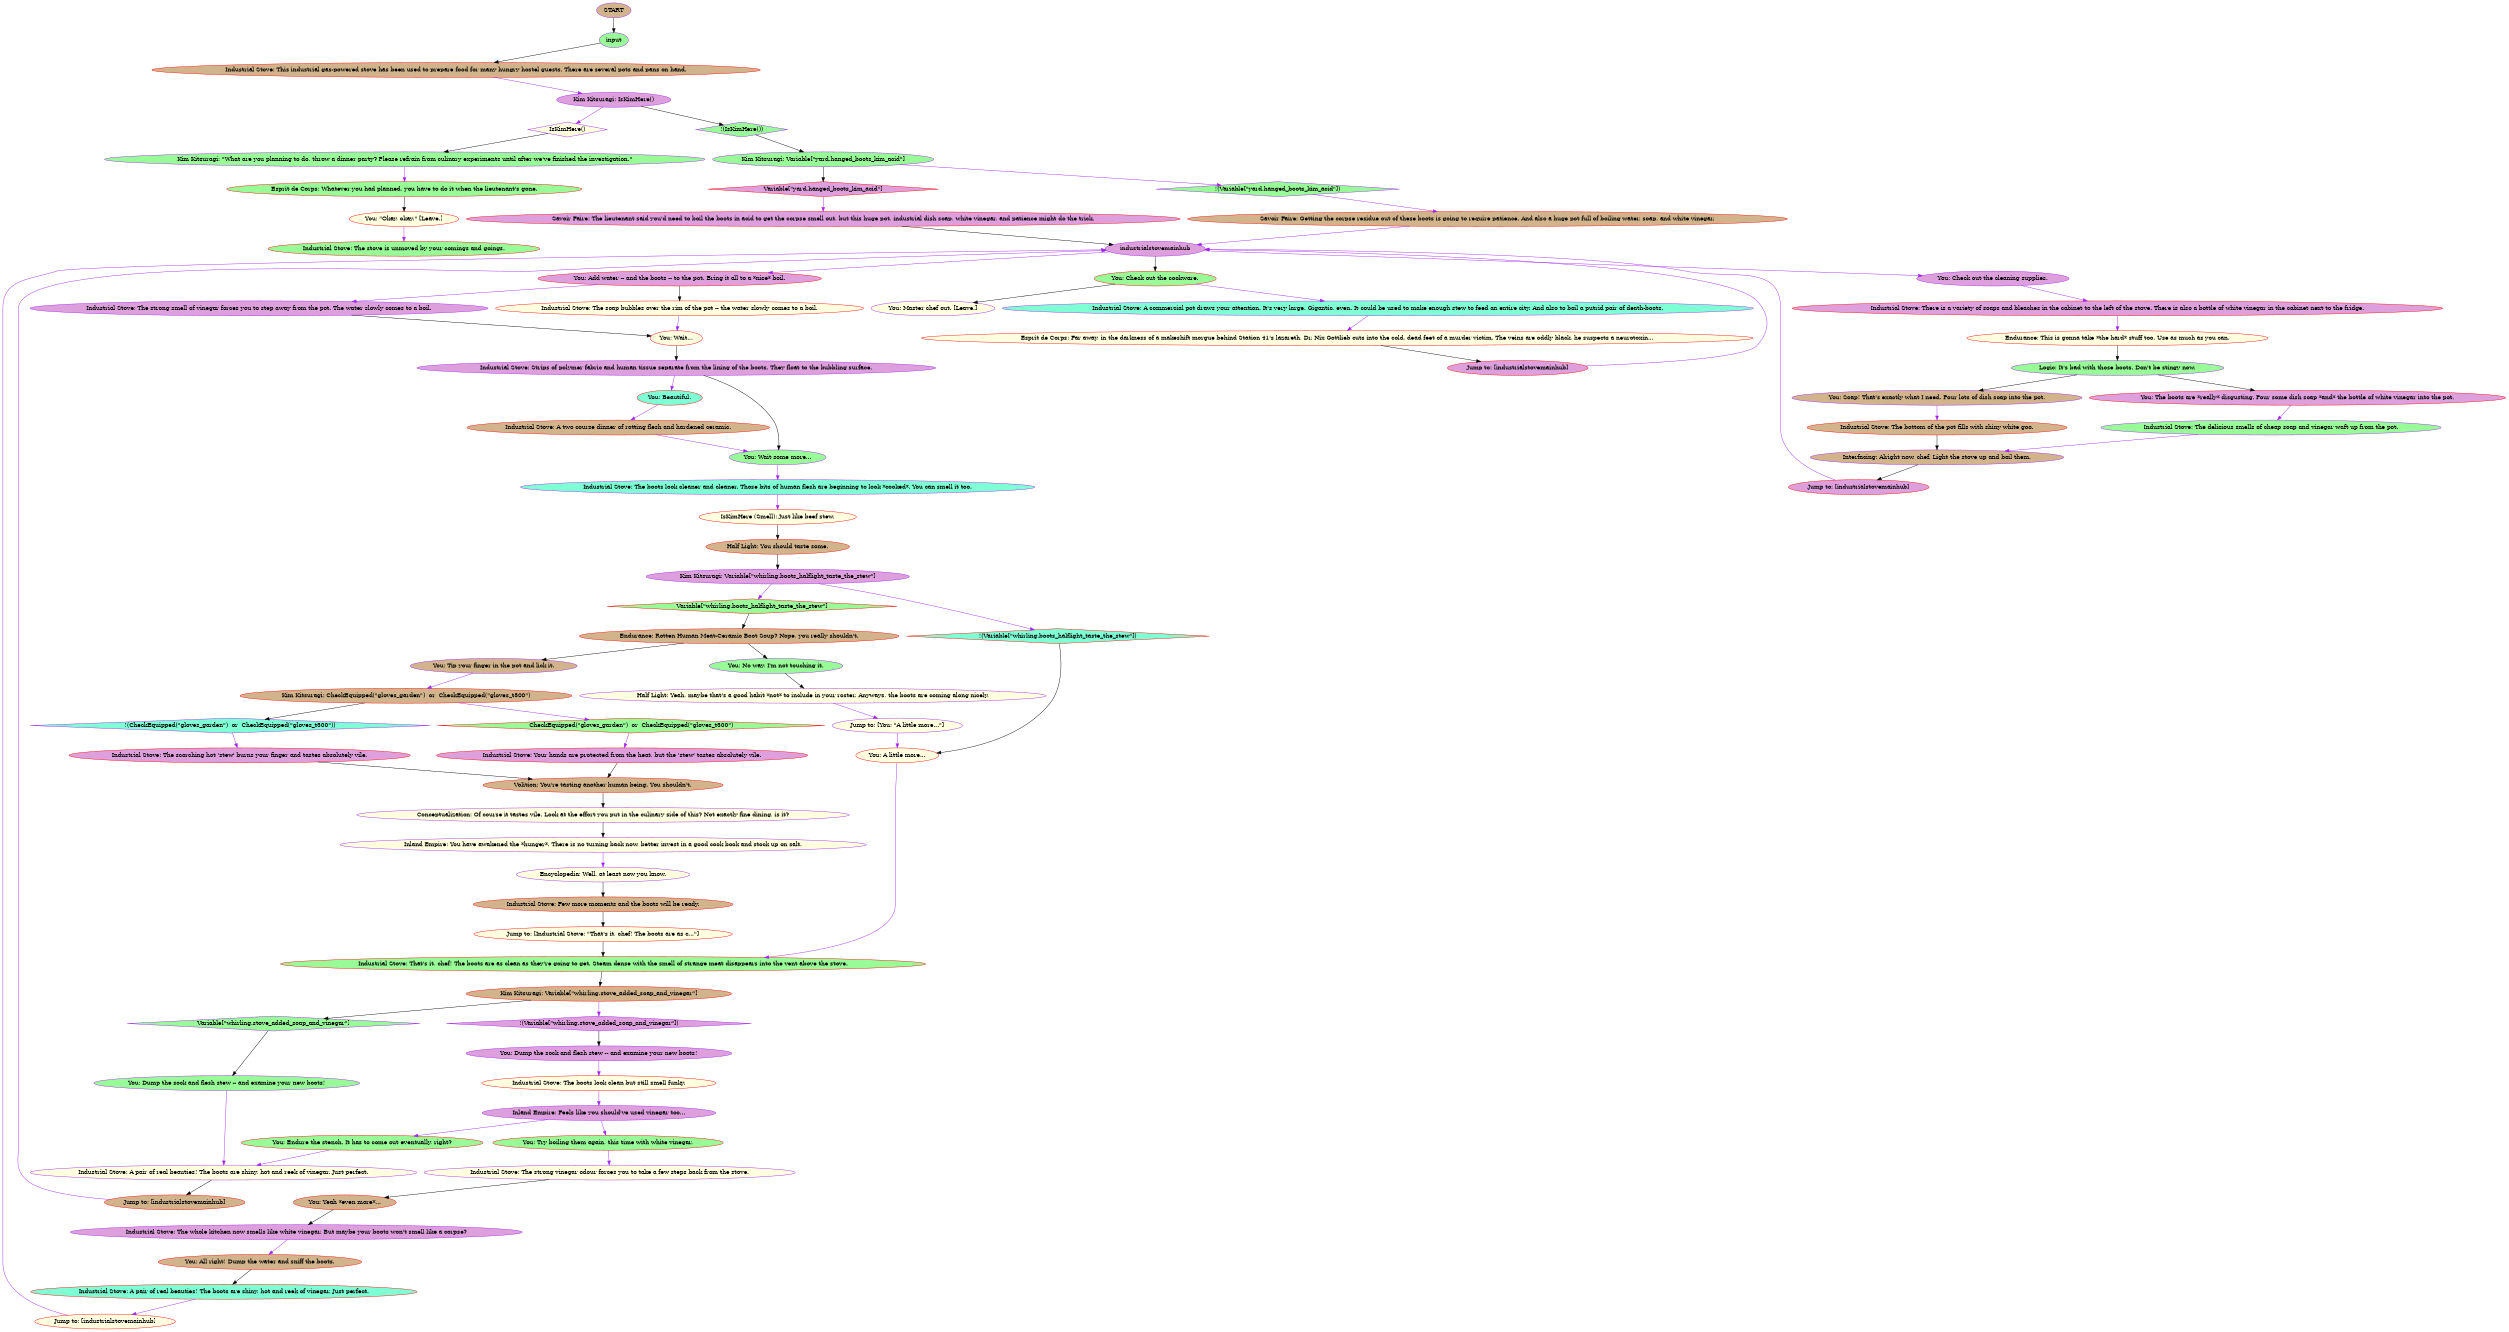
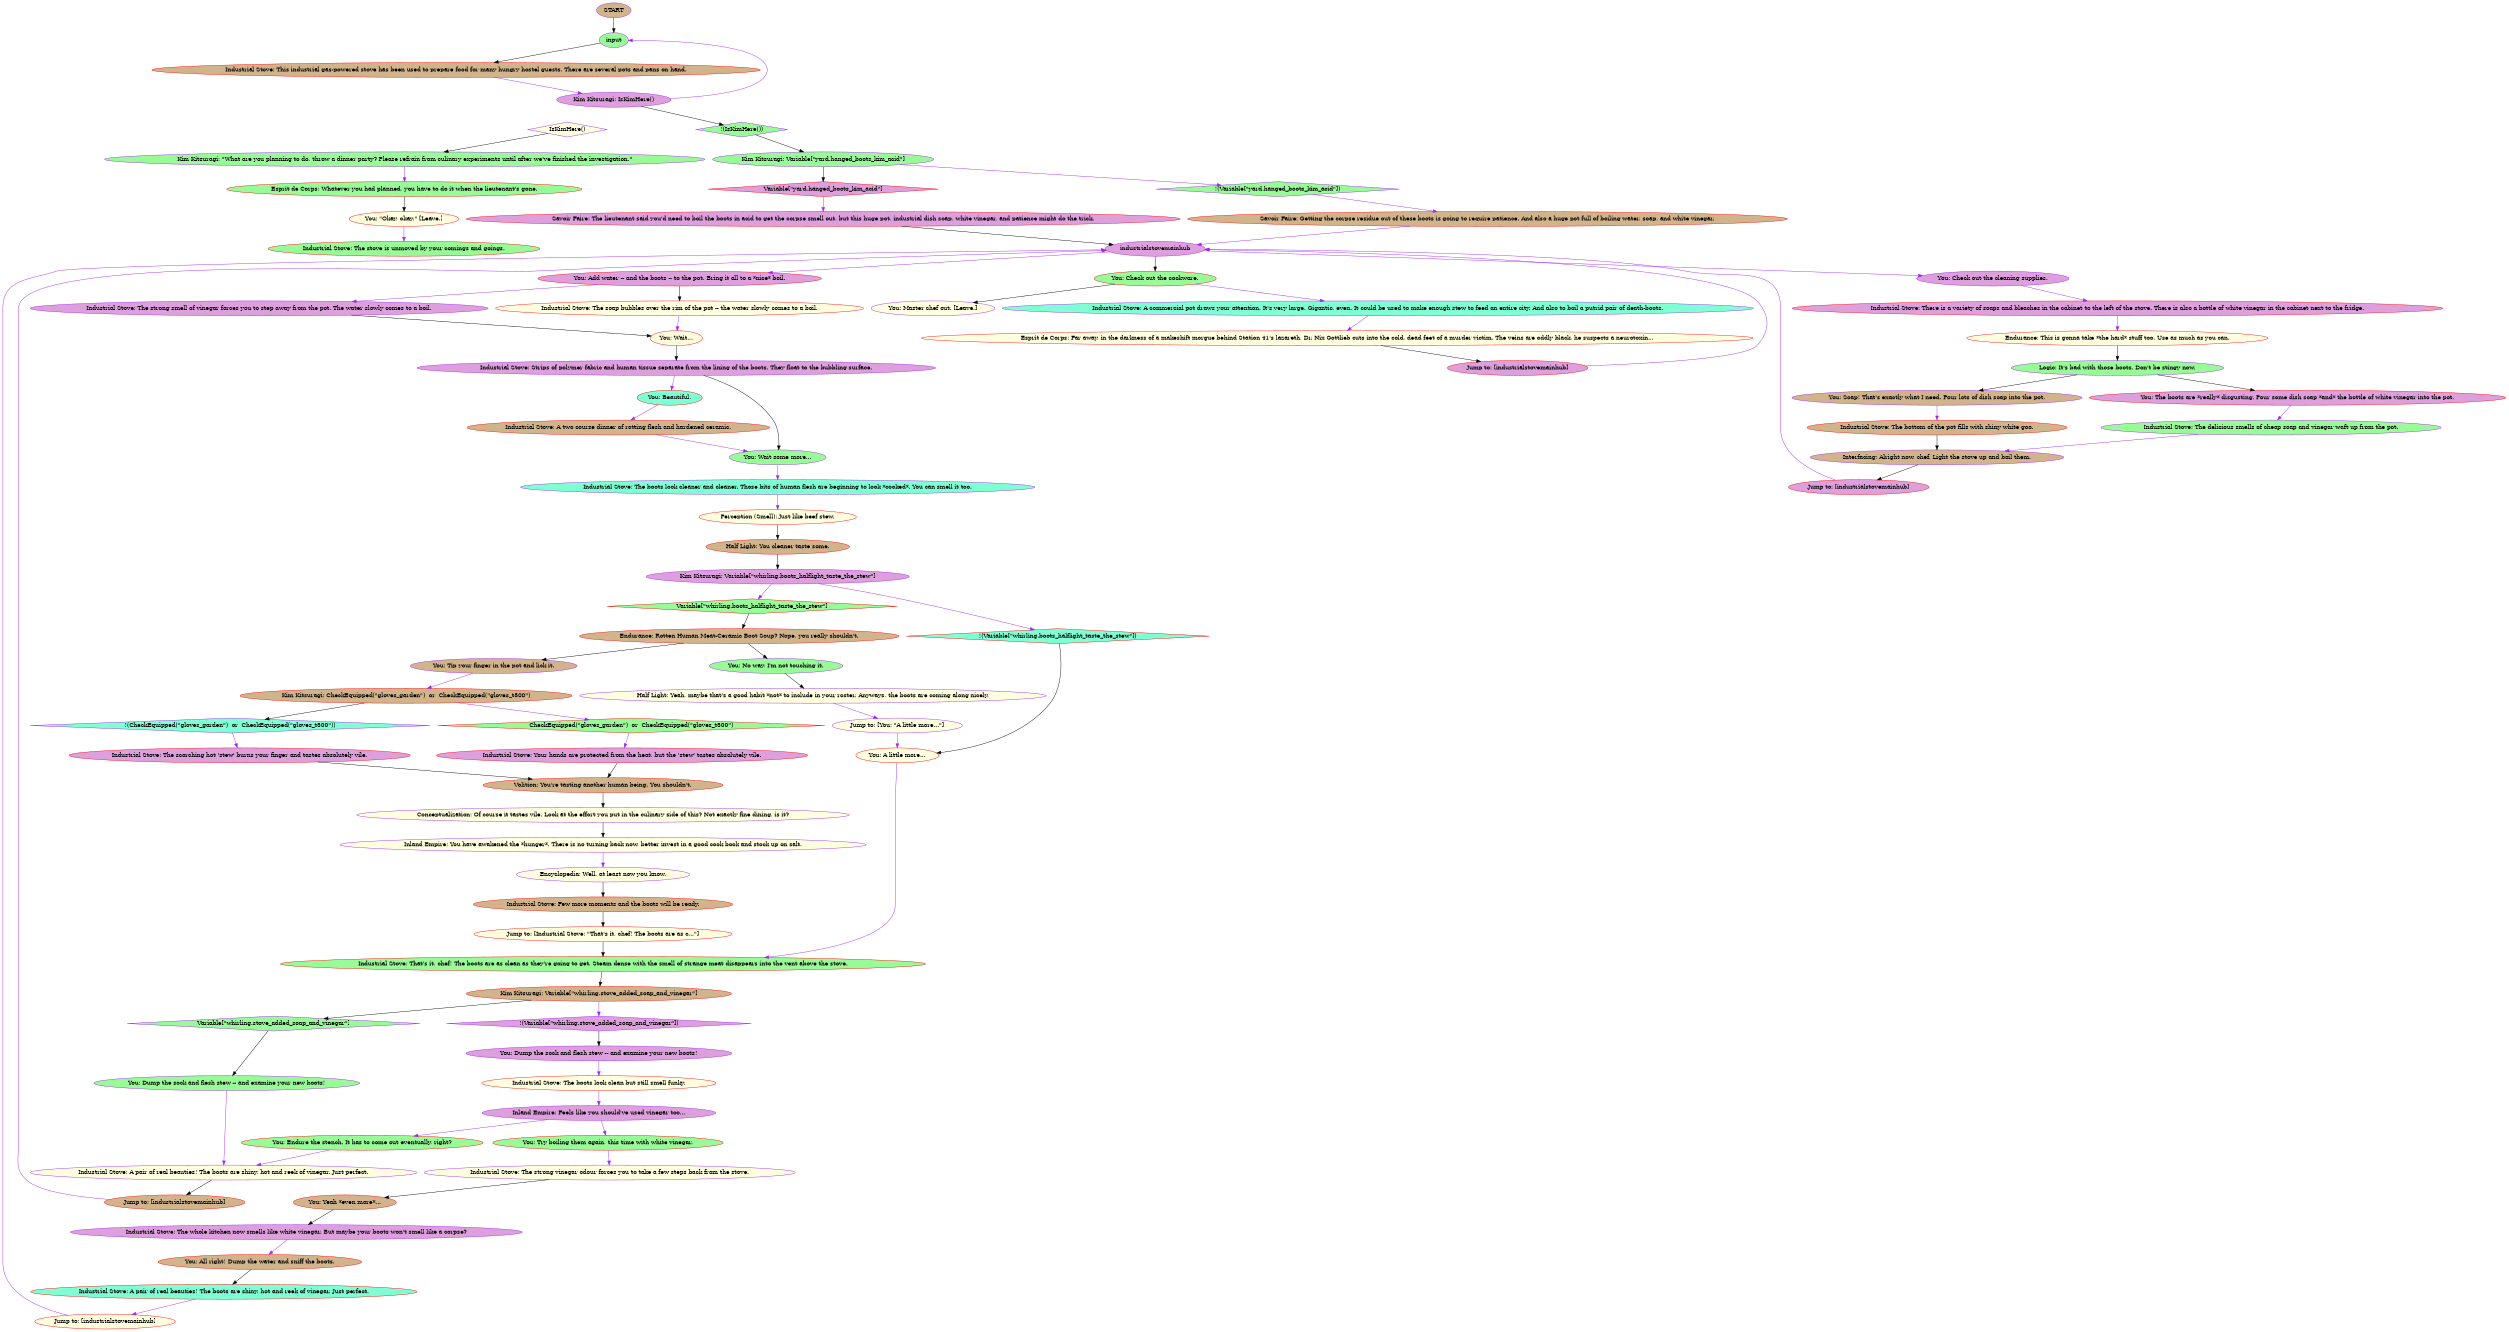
(591, 114) -> (756, 56)
(778, 517) -> (778, 517)
(778, 547) -> (778, 547)
